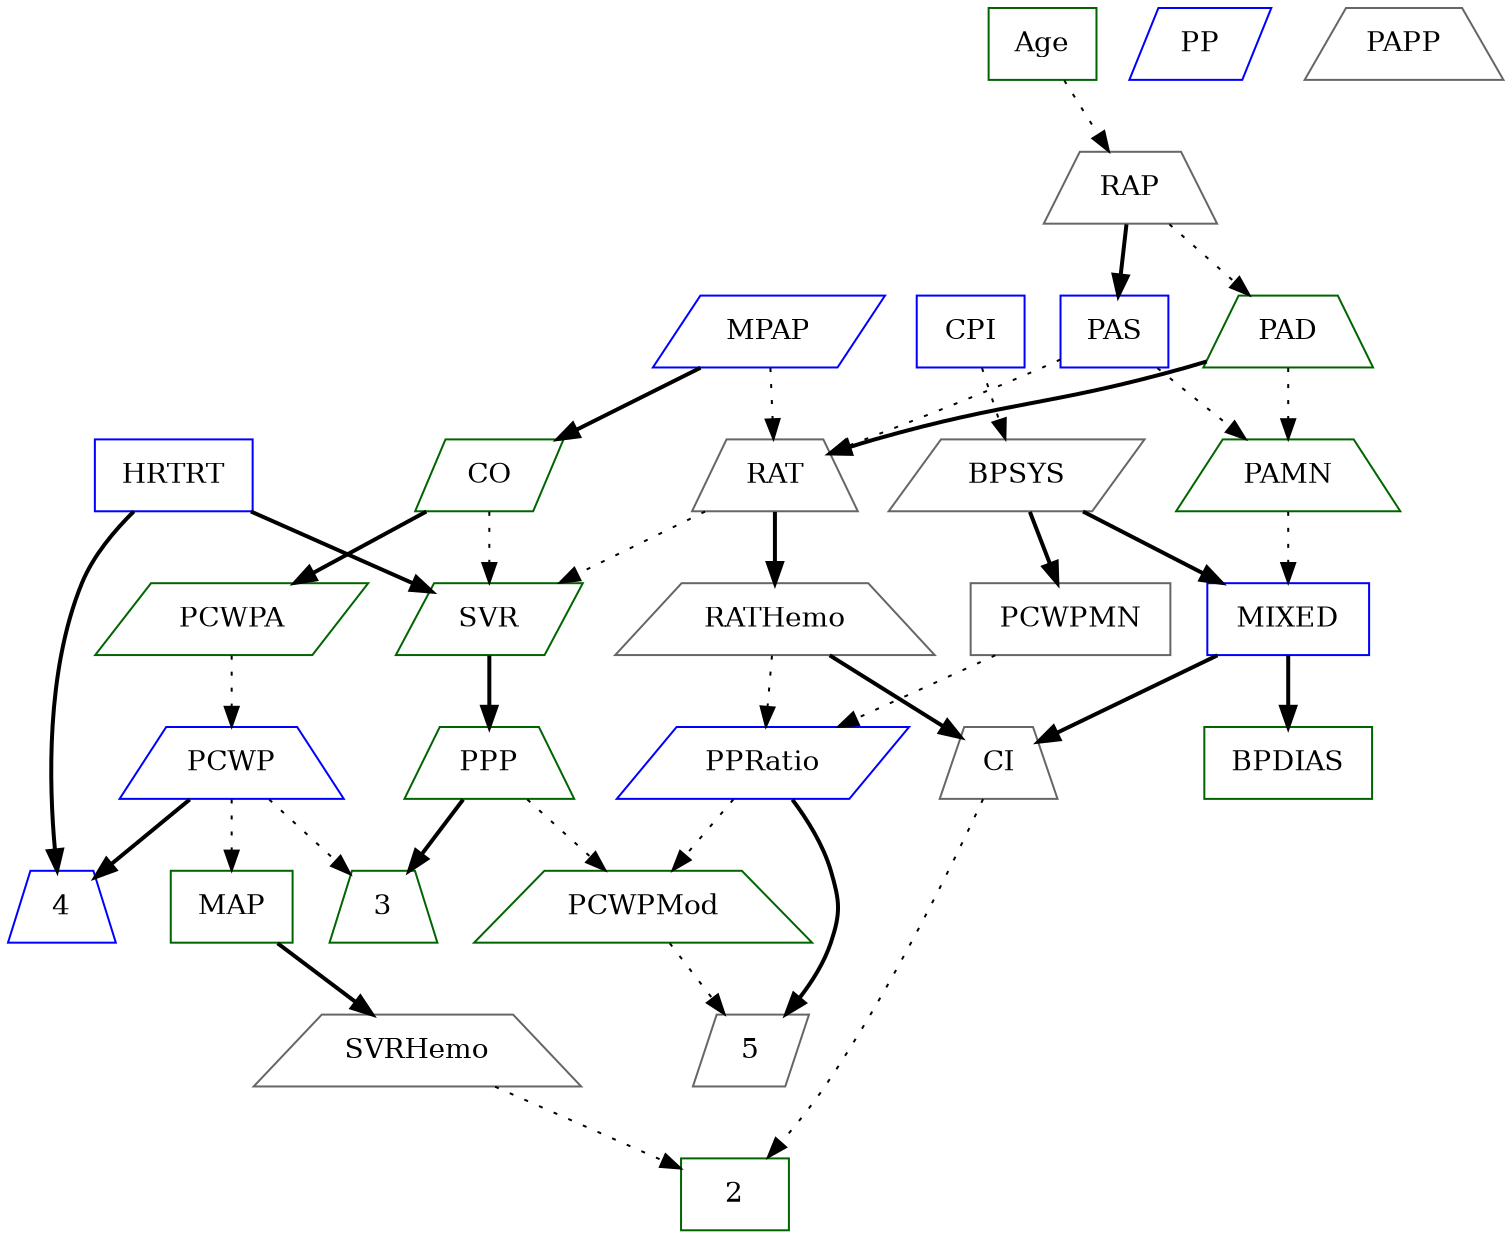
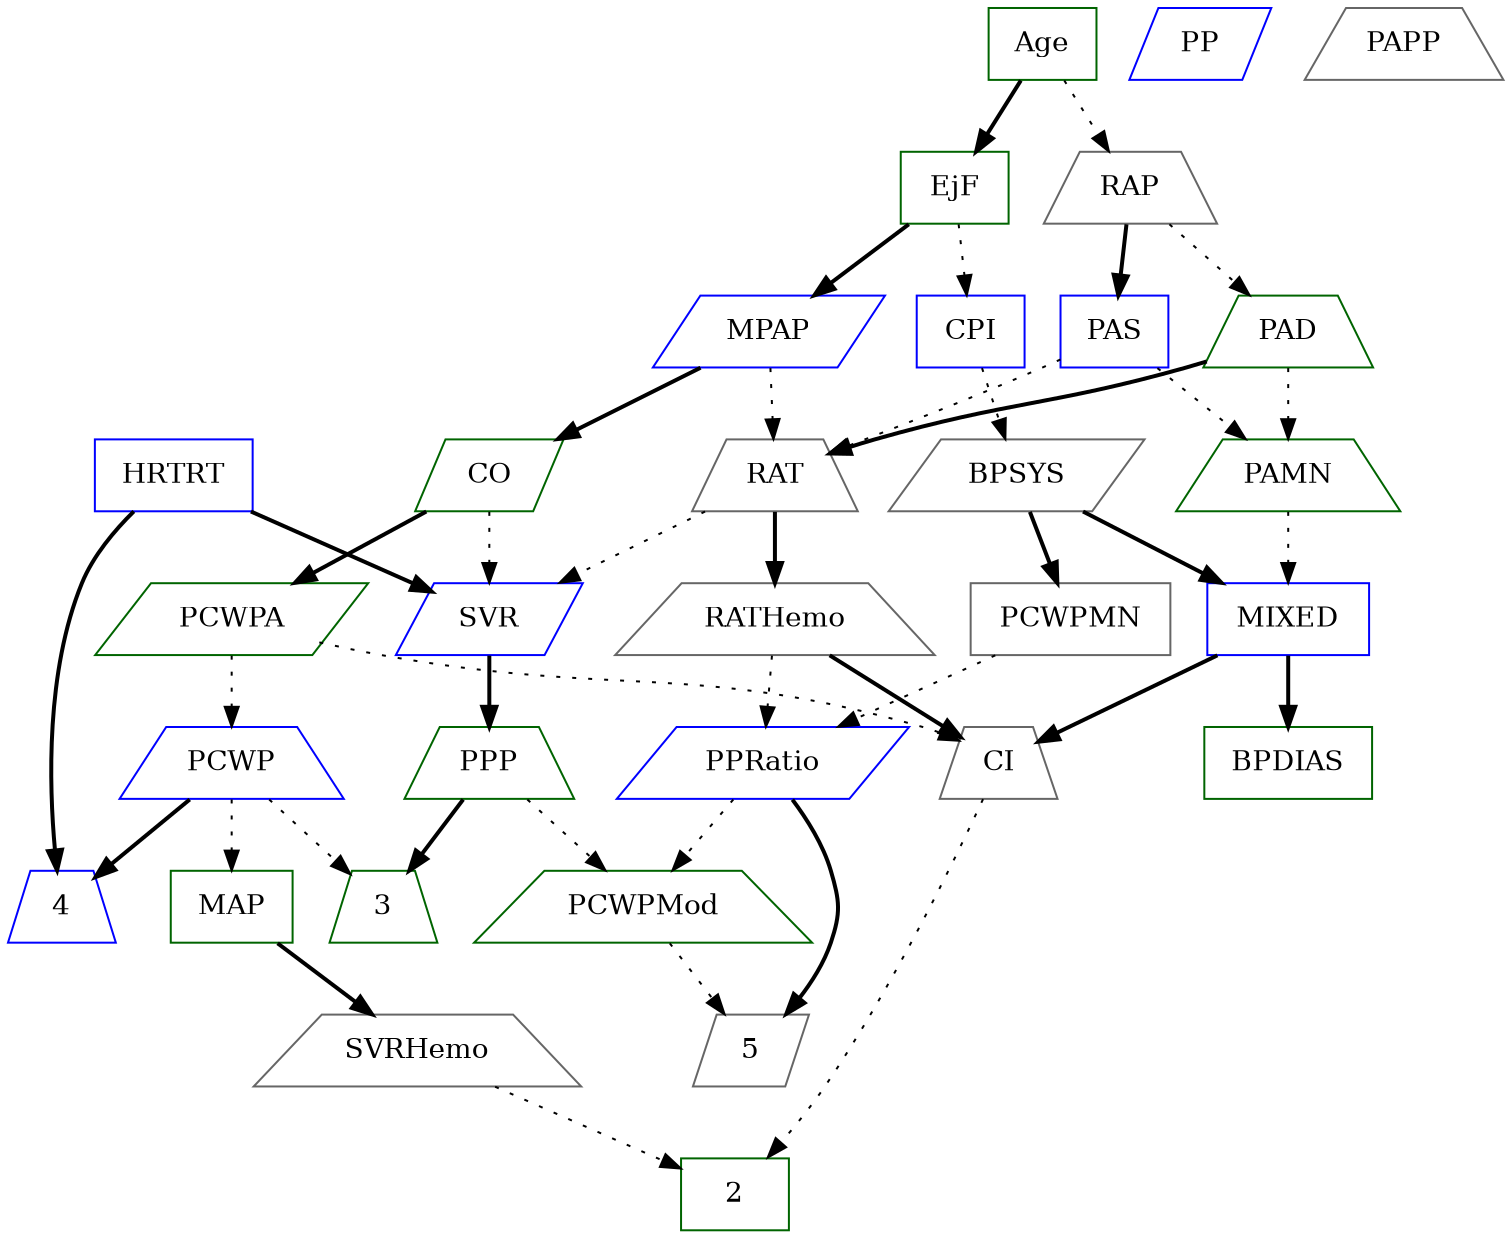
none -> (955, 188)
(489, 619) -> (489, 619)
none -> (631, 681)
